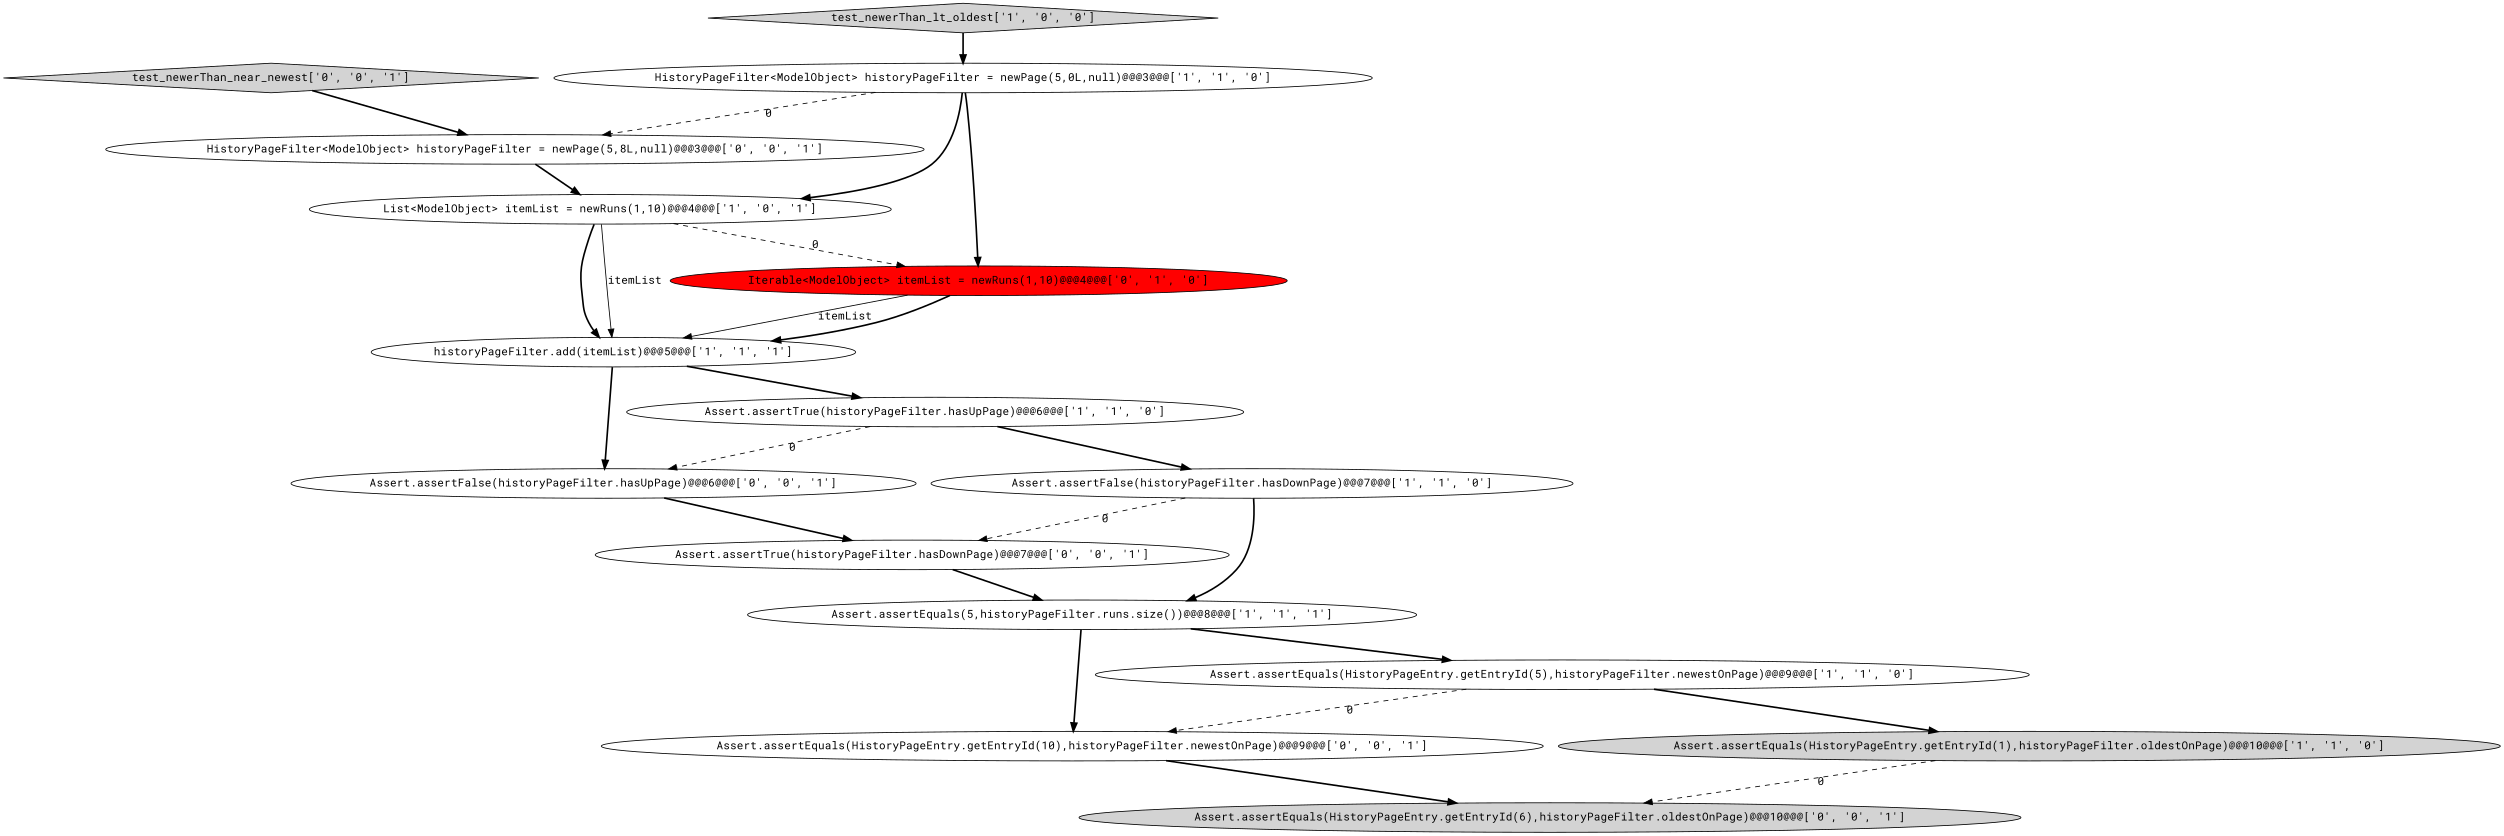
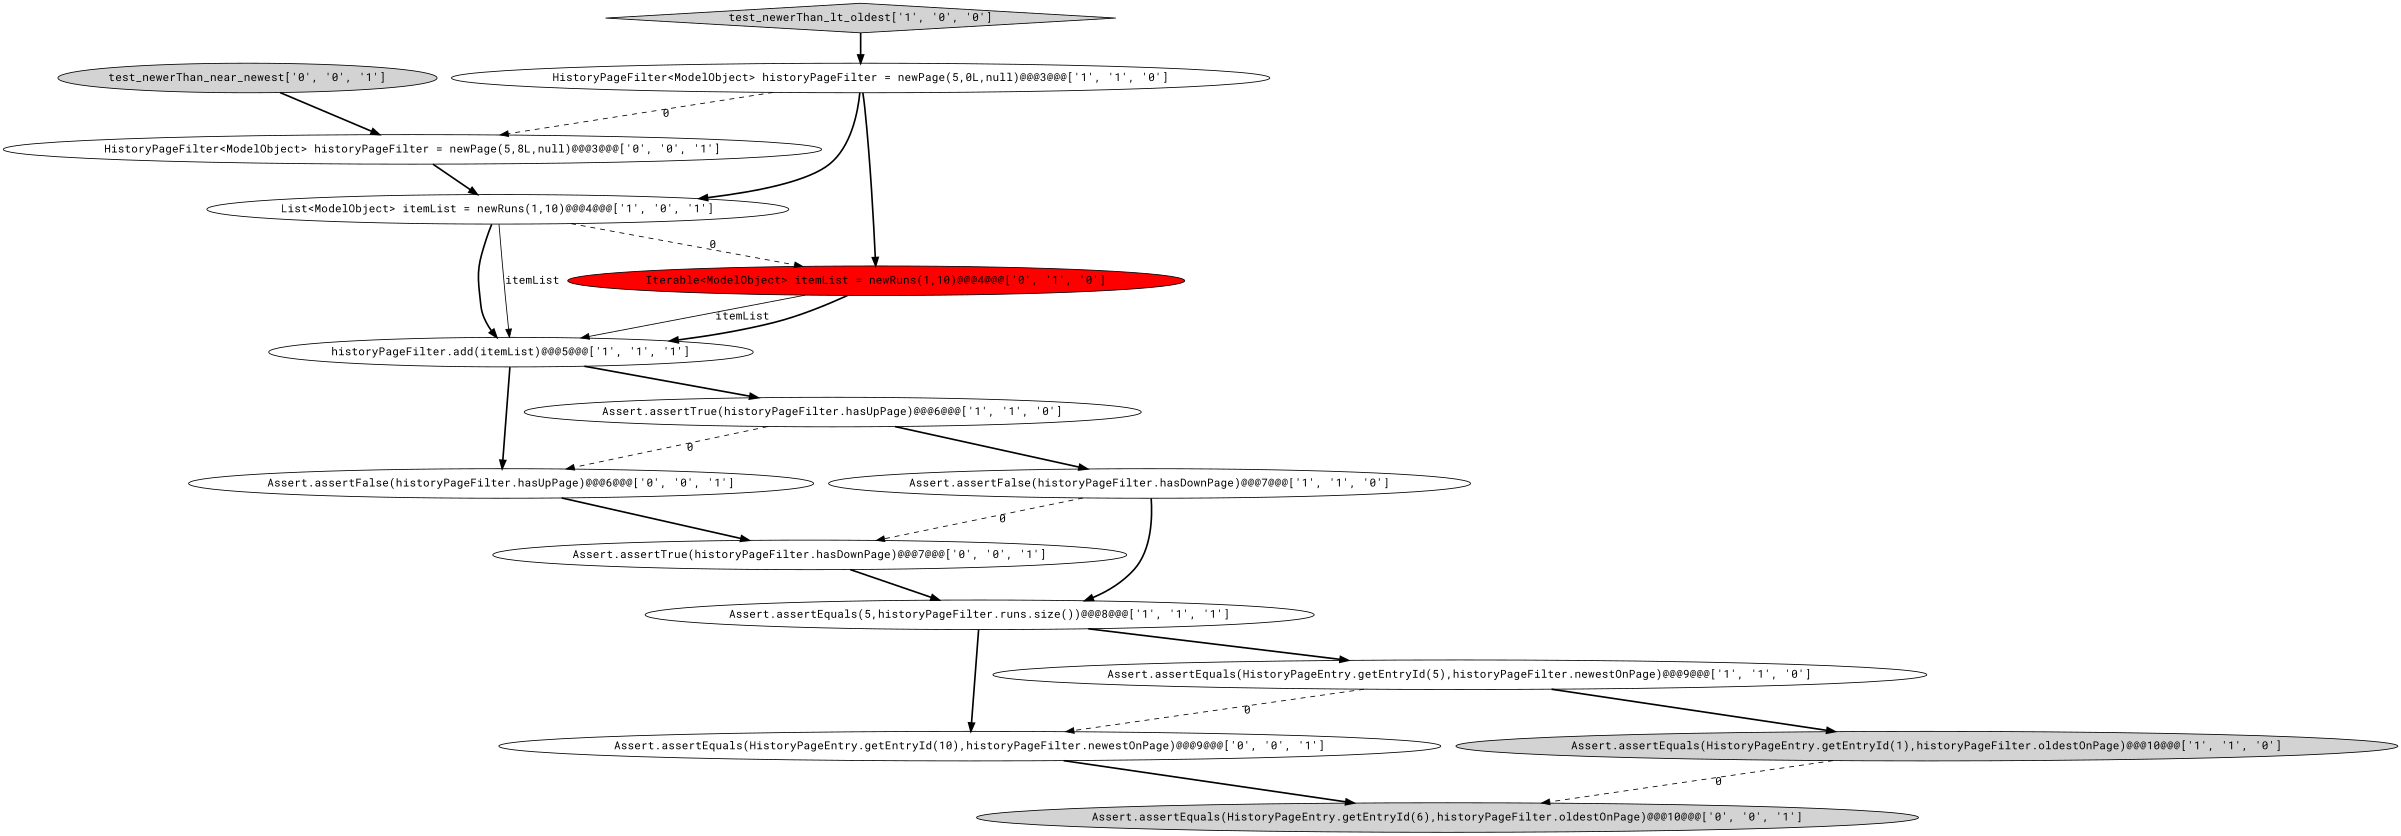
(271, 78) -> (247, 78)
